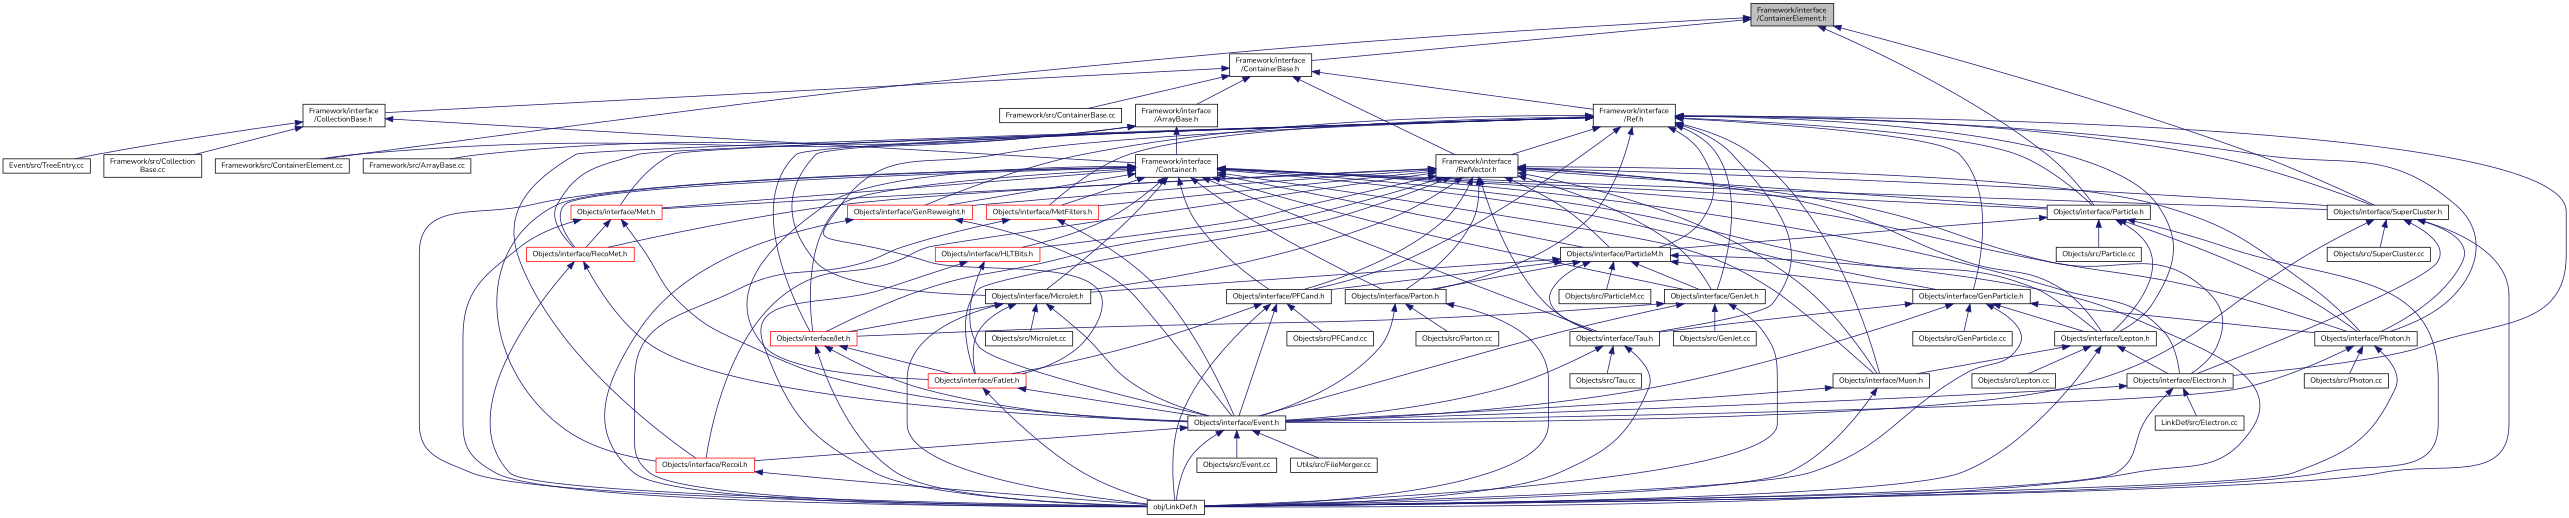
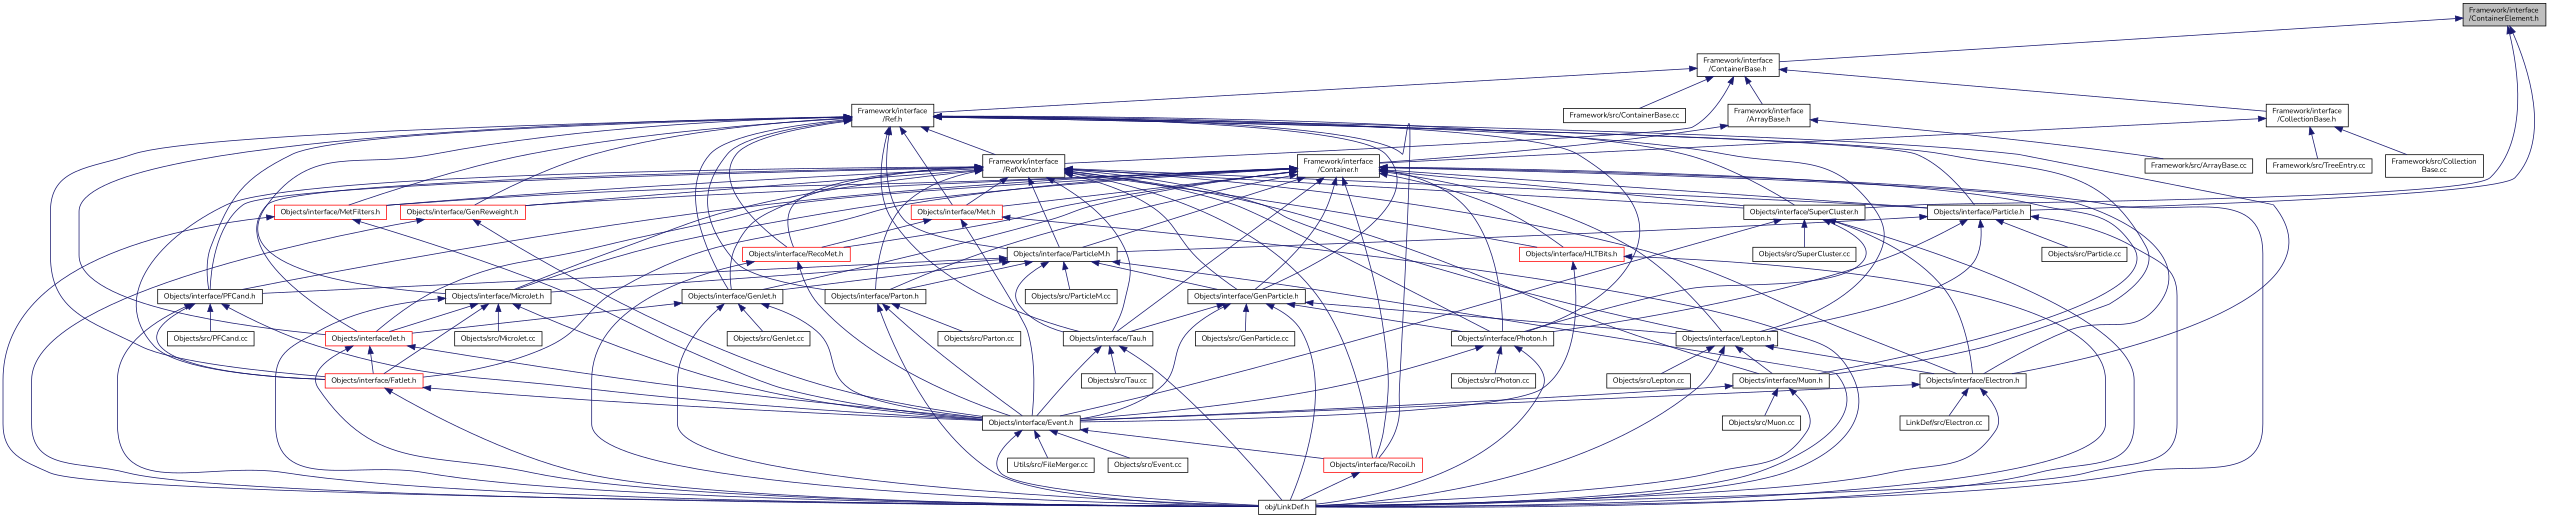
(47, 166) -> (2319, 166)
(282, 166) -> none
none -> (1161, 214)
none -> (1762, 423)
